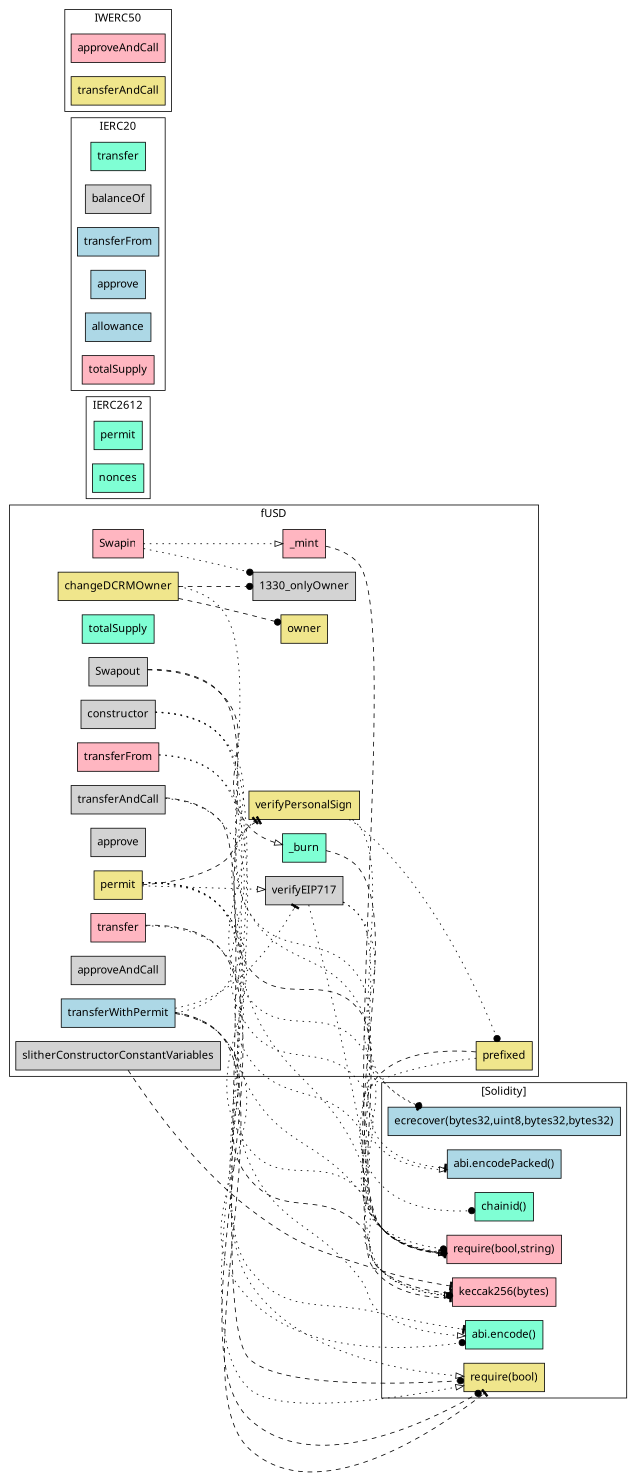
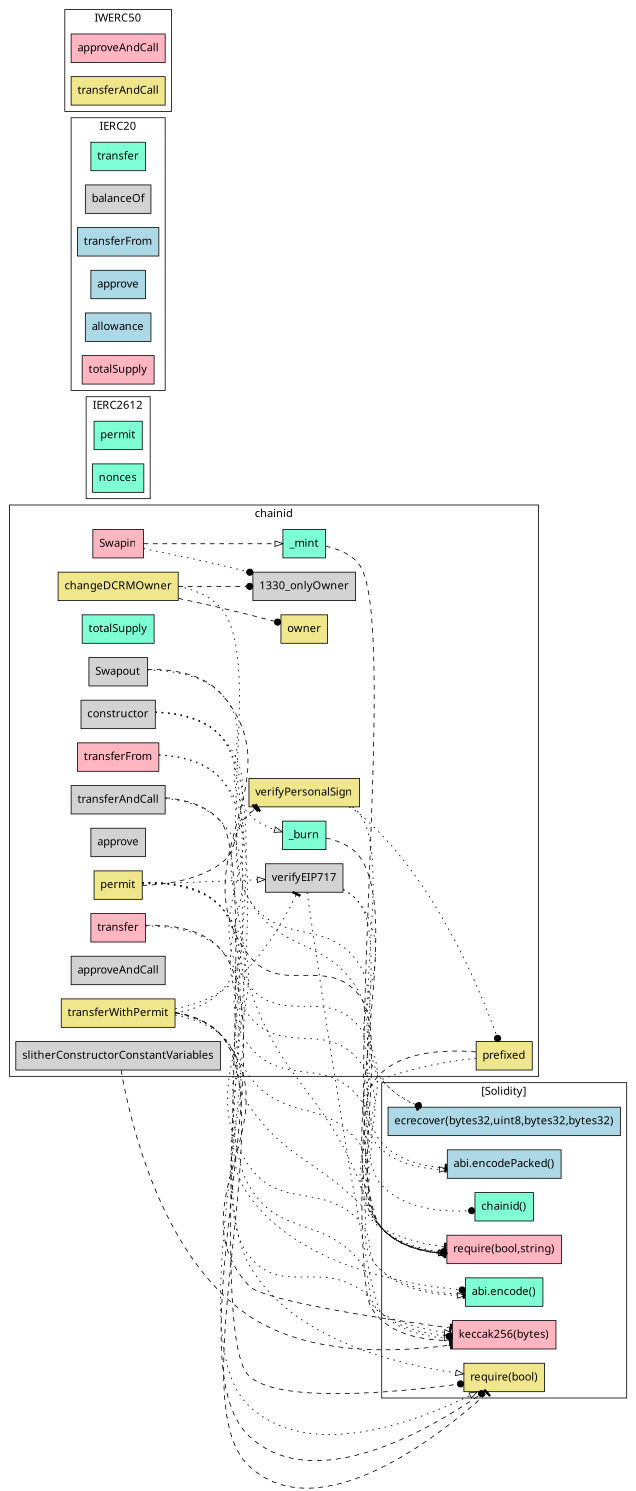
(274, 514) -> (274, 514)
(209, 544) -> (209, 544)
(304, 544) -> (304, 544)
(238, 736) -> (237, 729)
(118, 1013) -> (118, 1013)
none -> (289, 1149)
